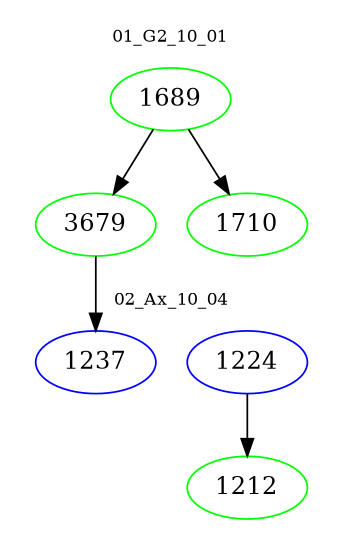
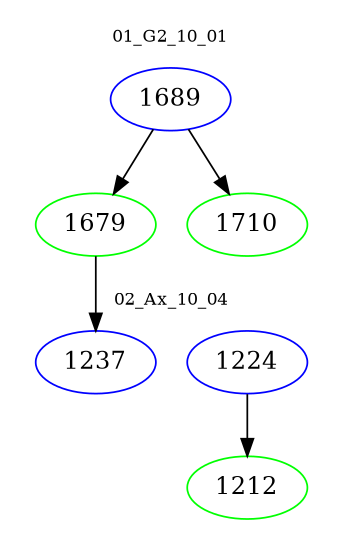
(171, 99) -> (171, 99)
(96, 225) -> (96, 225)
